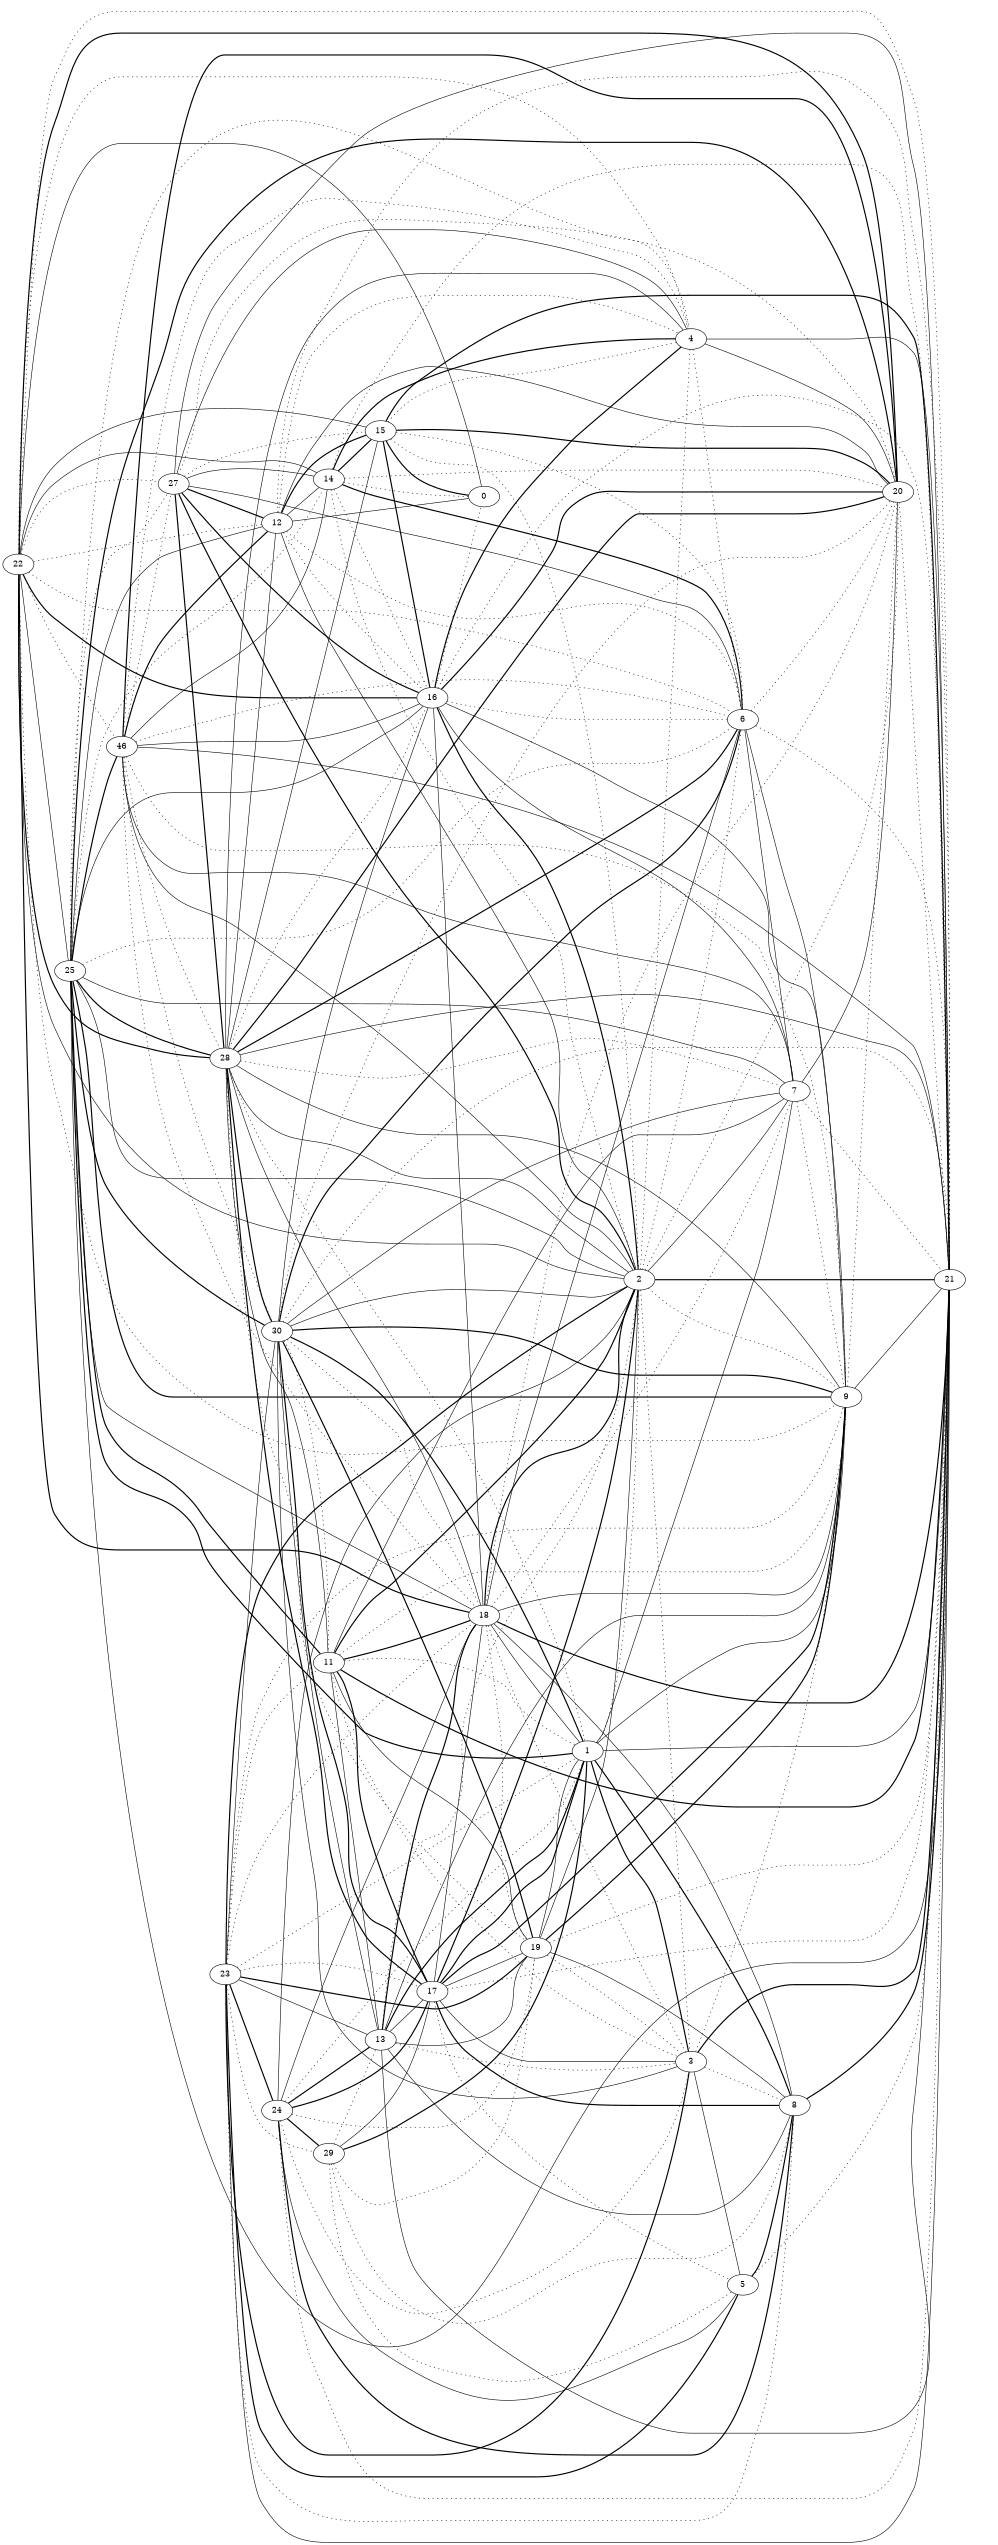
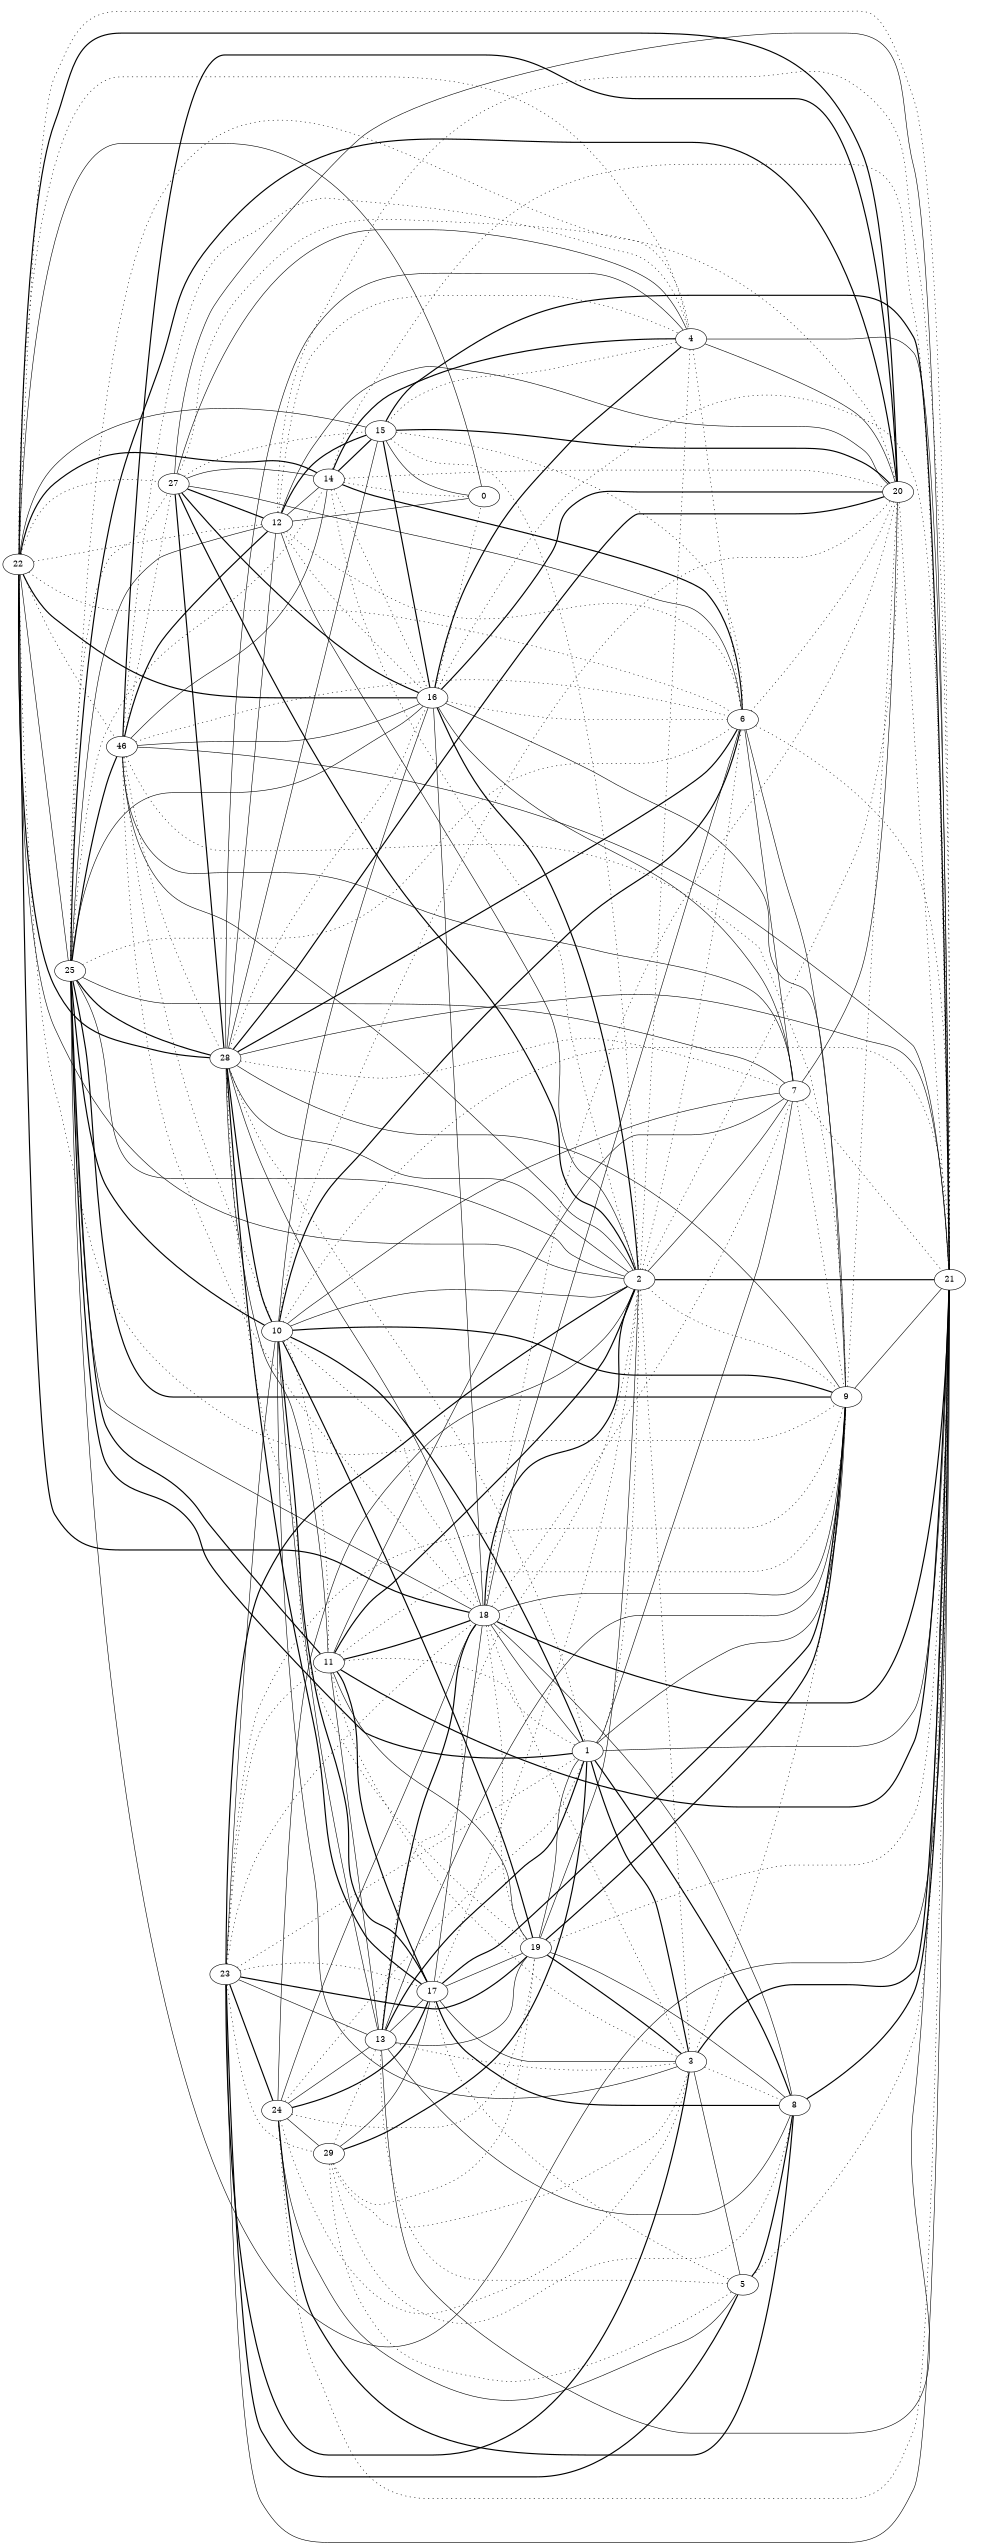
(134, 453) -> (134, 453)
(420, 480) -> (420, 480)
(277, 1331) -> (277, 1331)
(565, 1644) -> (565, 1644)
(919, 1833) -> none
(531, 1883) -> none
(616, 2003) -> (616, 2003)
(329, 2075) -> (329, 2075)
(303, 2132) -> (303, 2132)
none -> (522, 2201)
none -> (468, 2276)
(444, 2521) -> none
